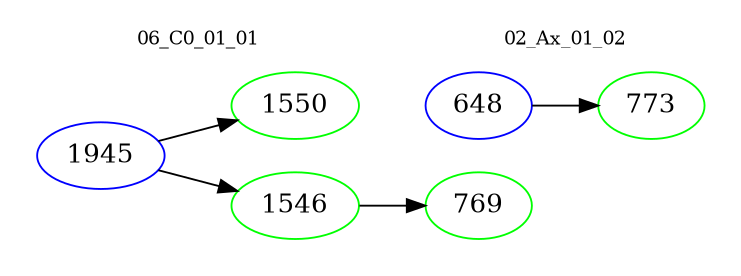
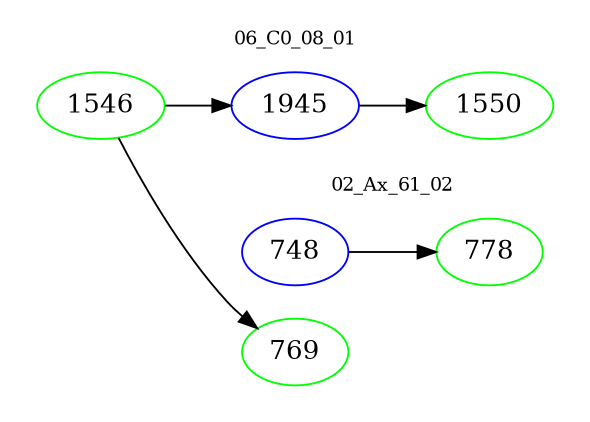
(198, 40) -> (295, 40)
(565, 40) -> (392, 186)
(479, 106) -> (295, 252)
(651, 106) -> (490, 252)
(189, 178) -> (189, 106)
